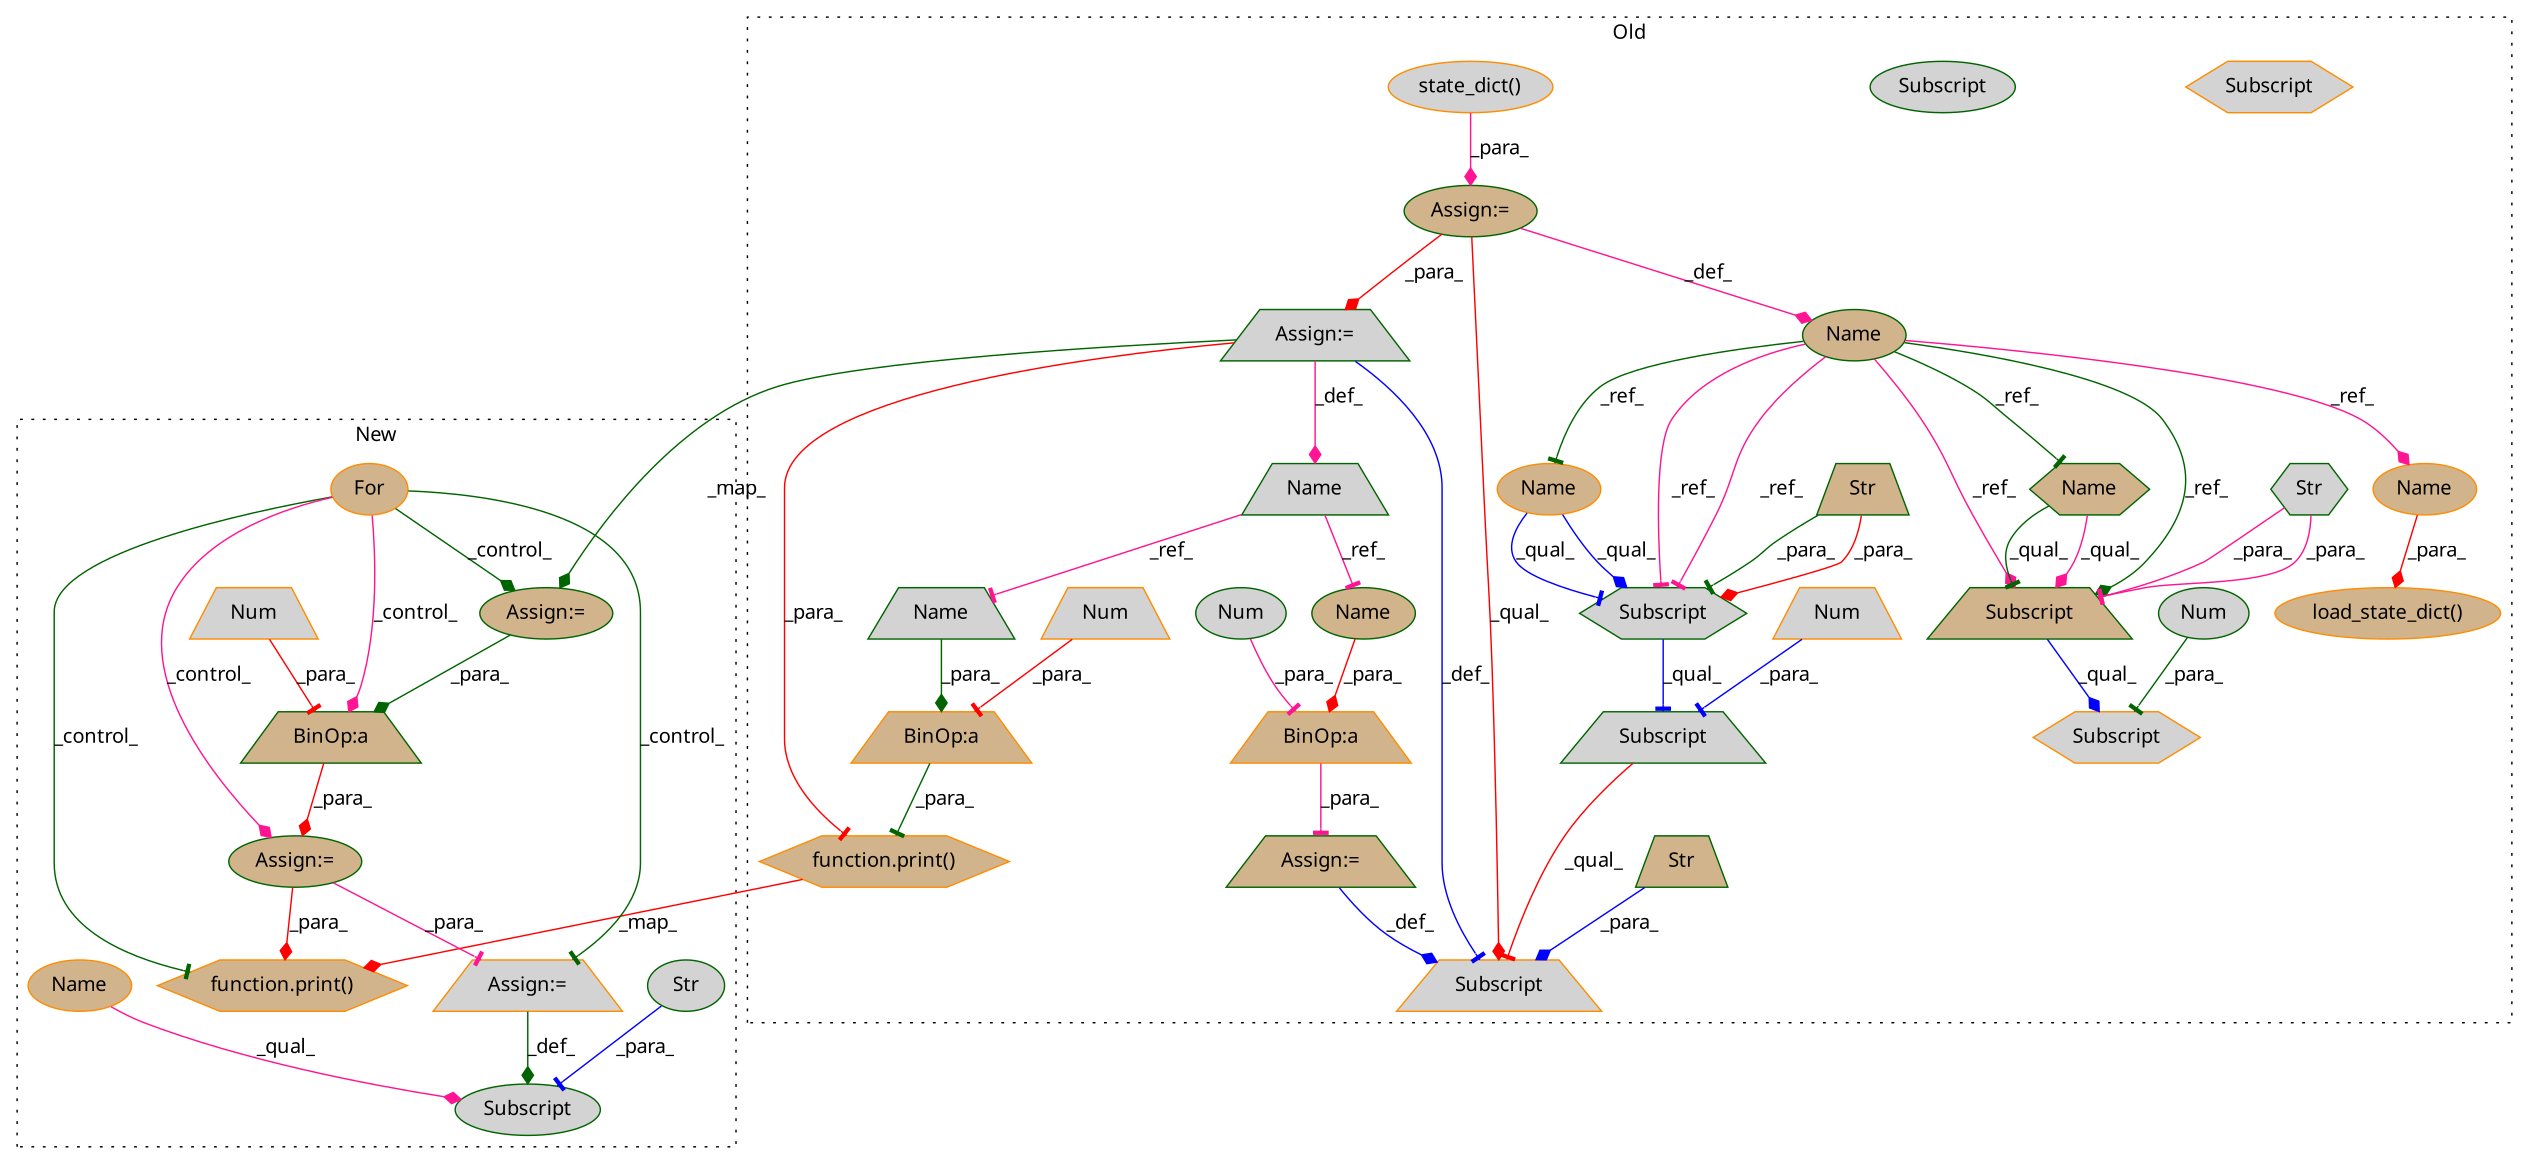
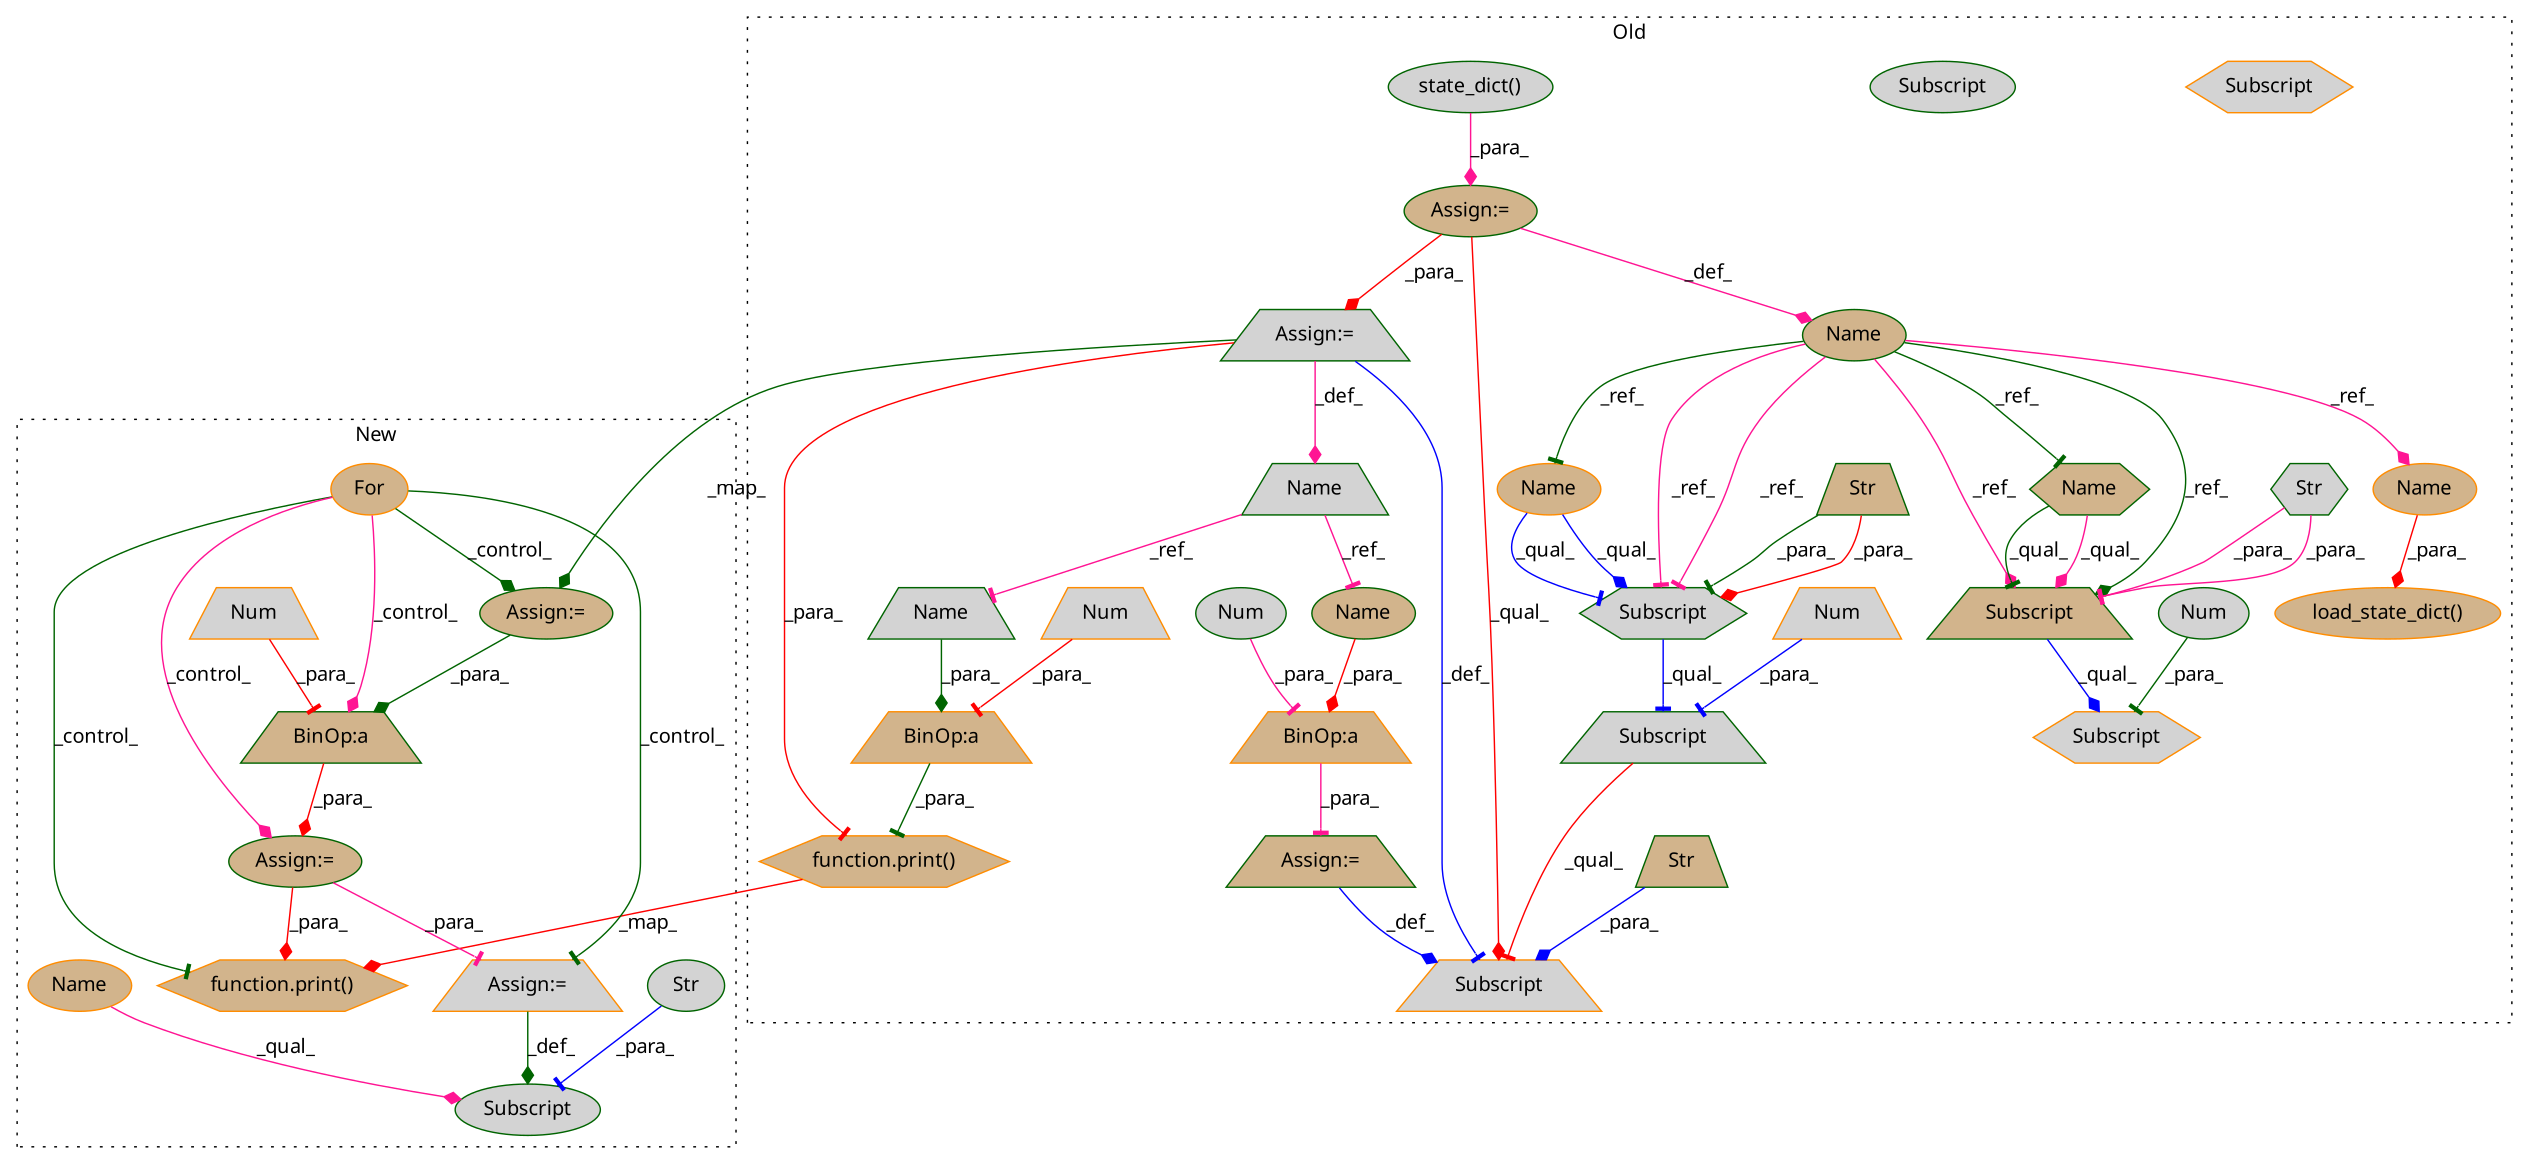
(1471, 87) -> (1471, 87)
